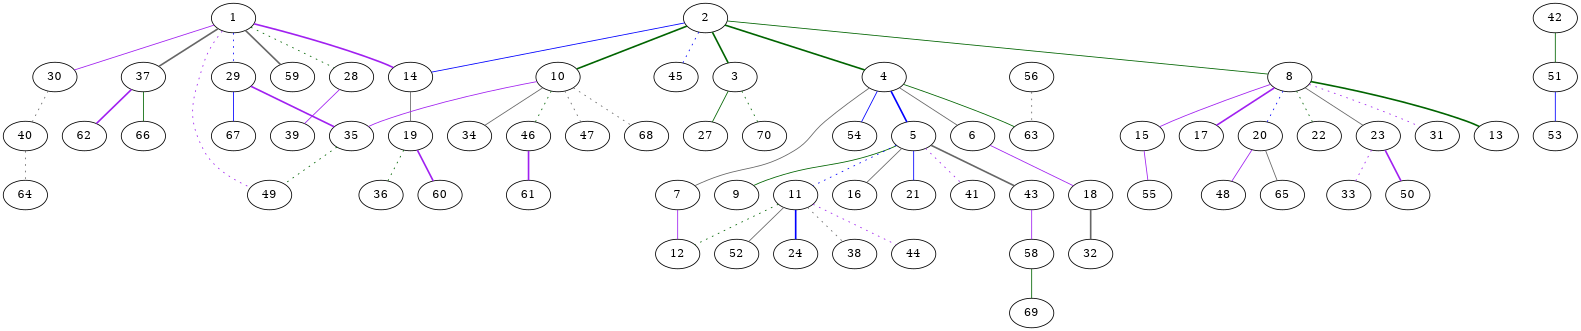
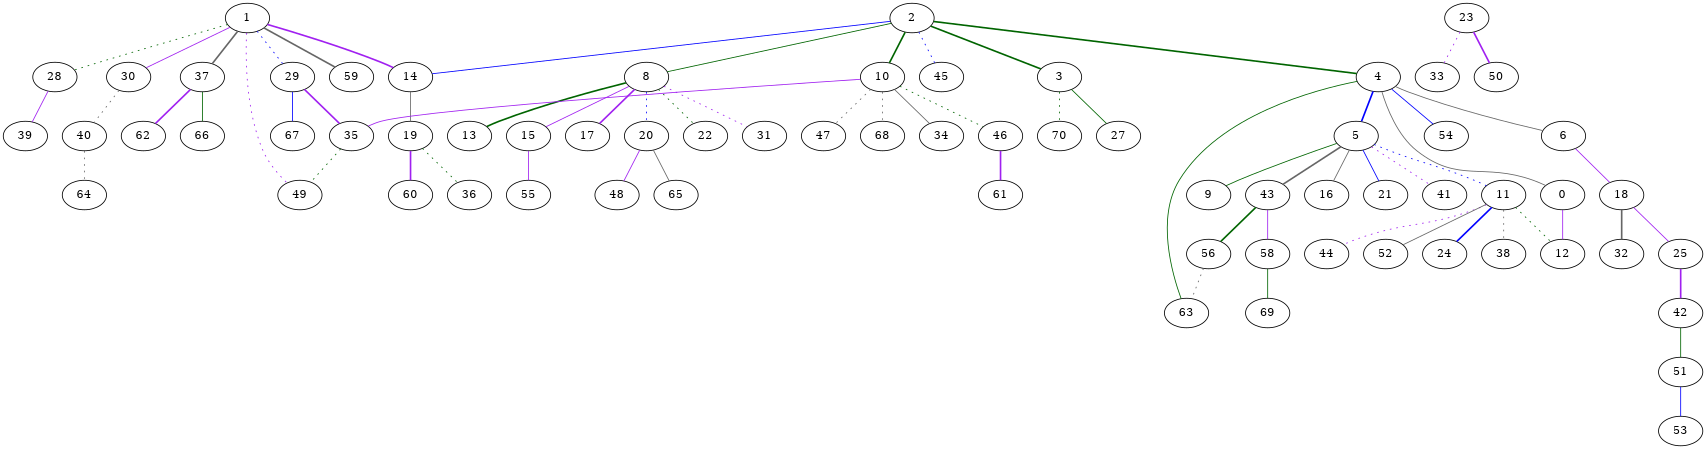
(1334, 107) -> none
(678, 195) -> (1563, 195)
none -> (1238, 224)
none -> (1681, 254)
